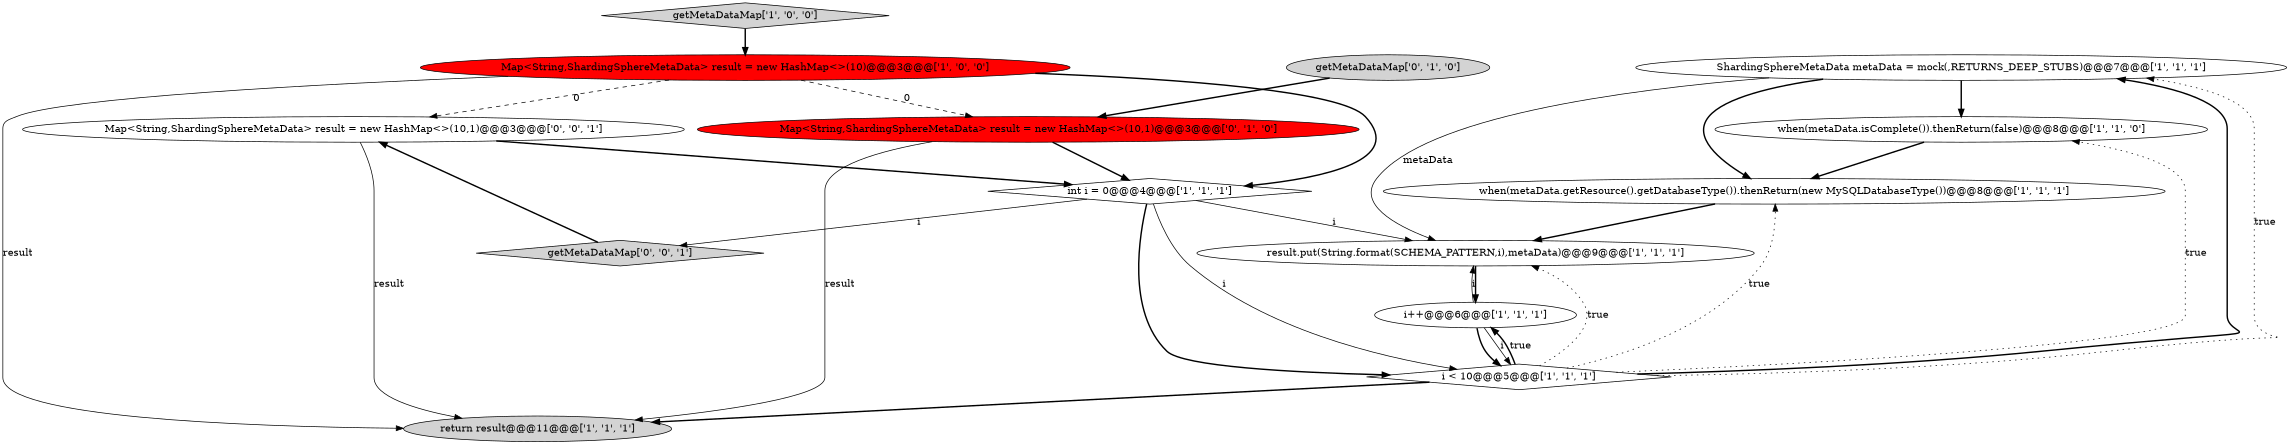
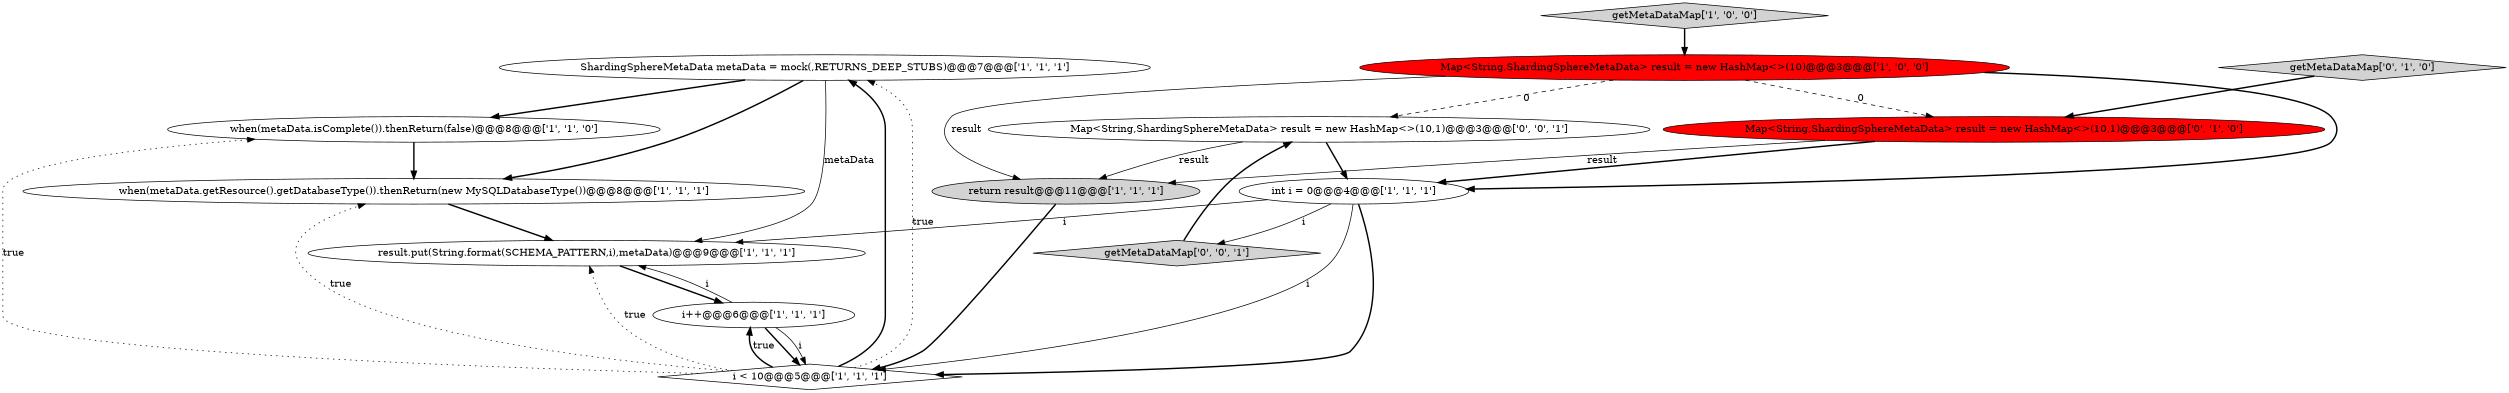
(1388, 68) -> (2362, 68)
(1150, 191) -> (1354, 191)
(1045, 402) -> (976, 297)
